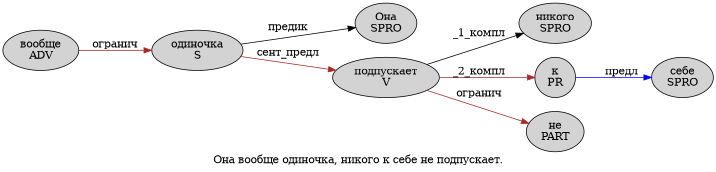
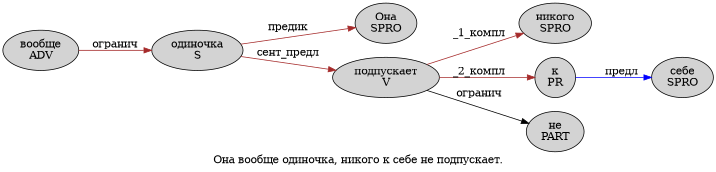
(295, 36) -> (295, 36)
(472, 50) -> (472, 50)
(474, 106) -> (474, 106)
